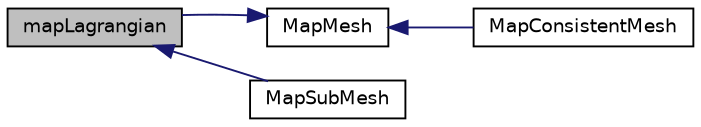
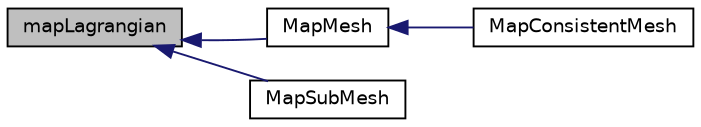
(215, 15) -> (234, 40)
